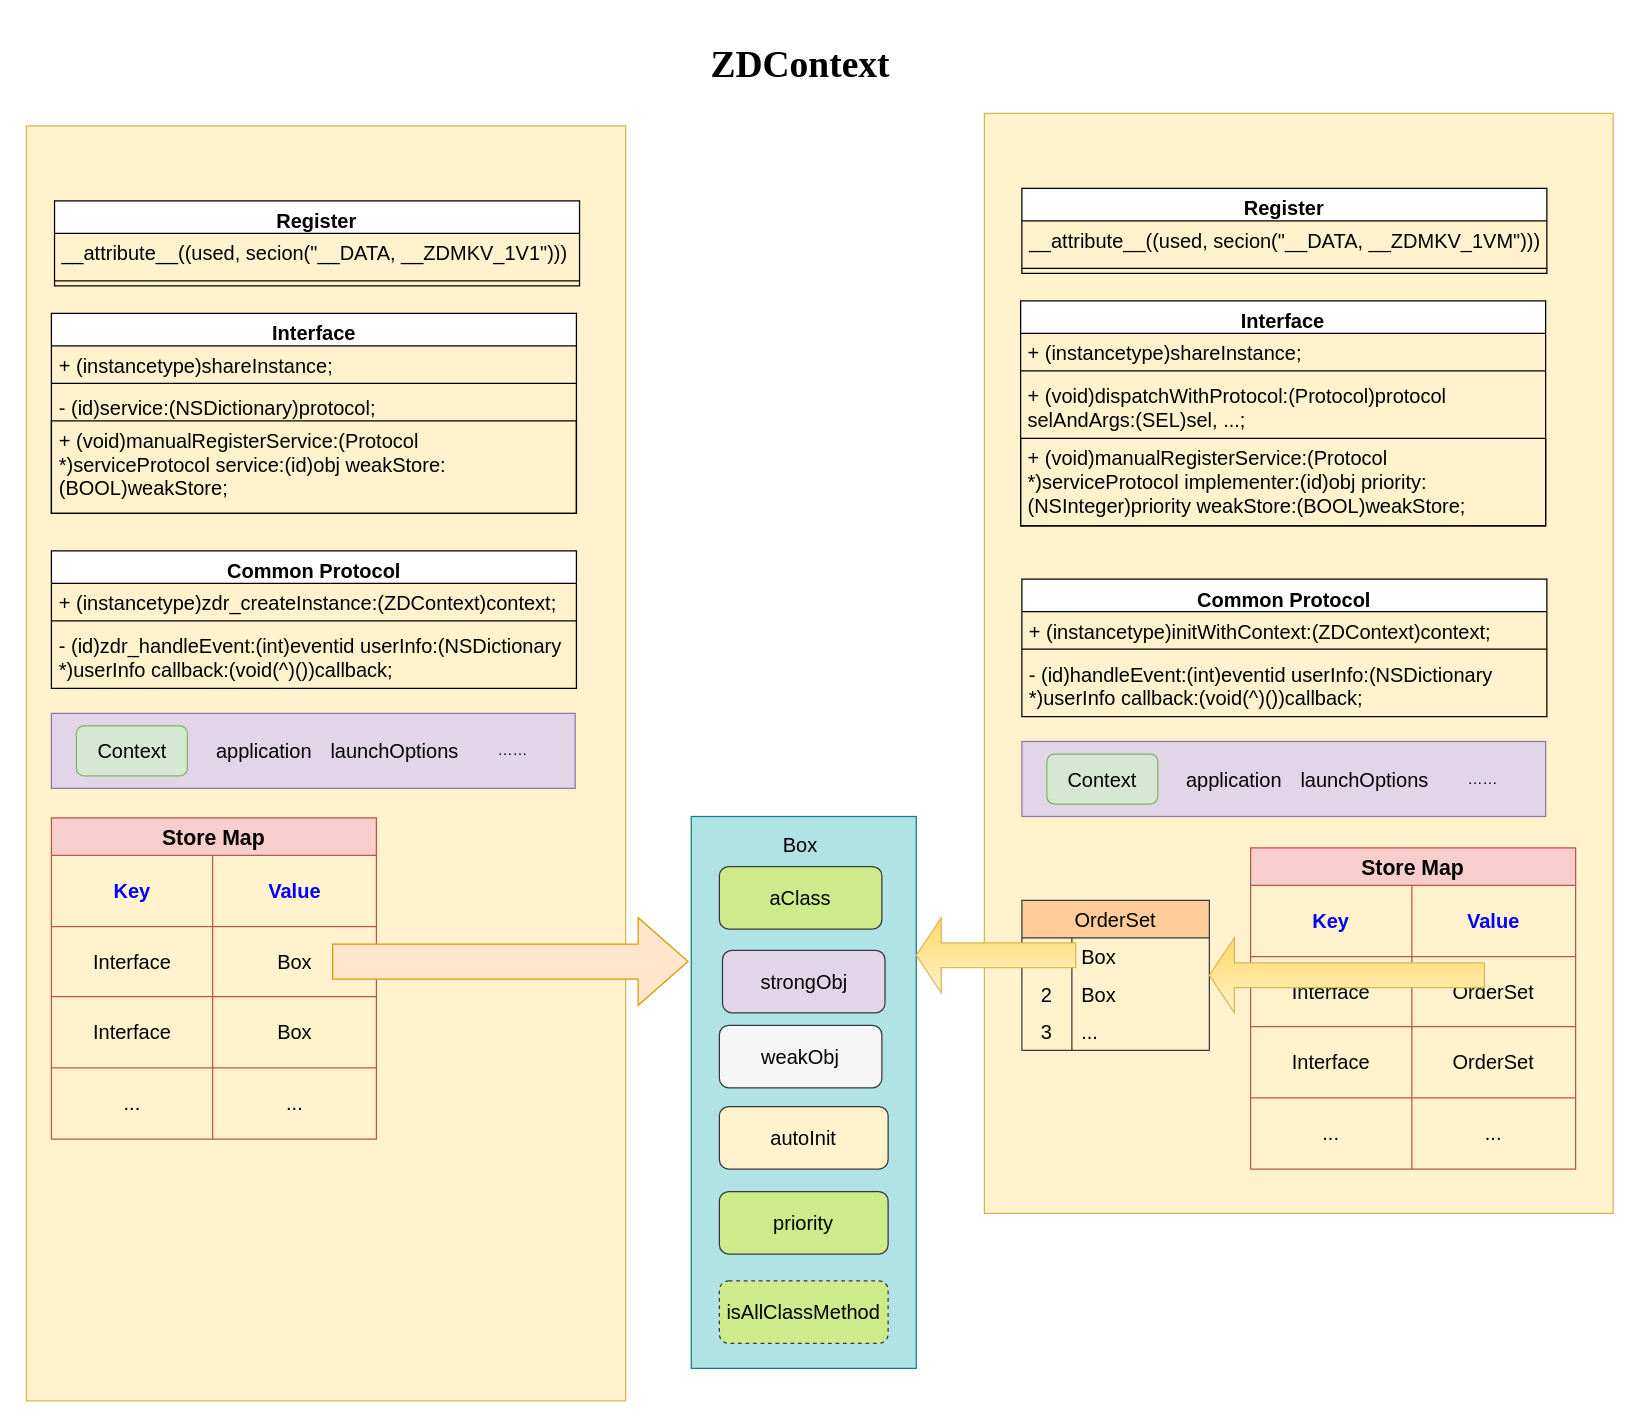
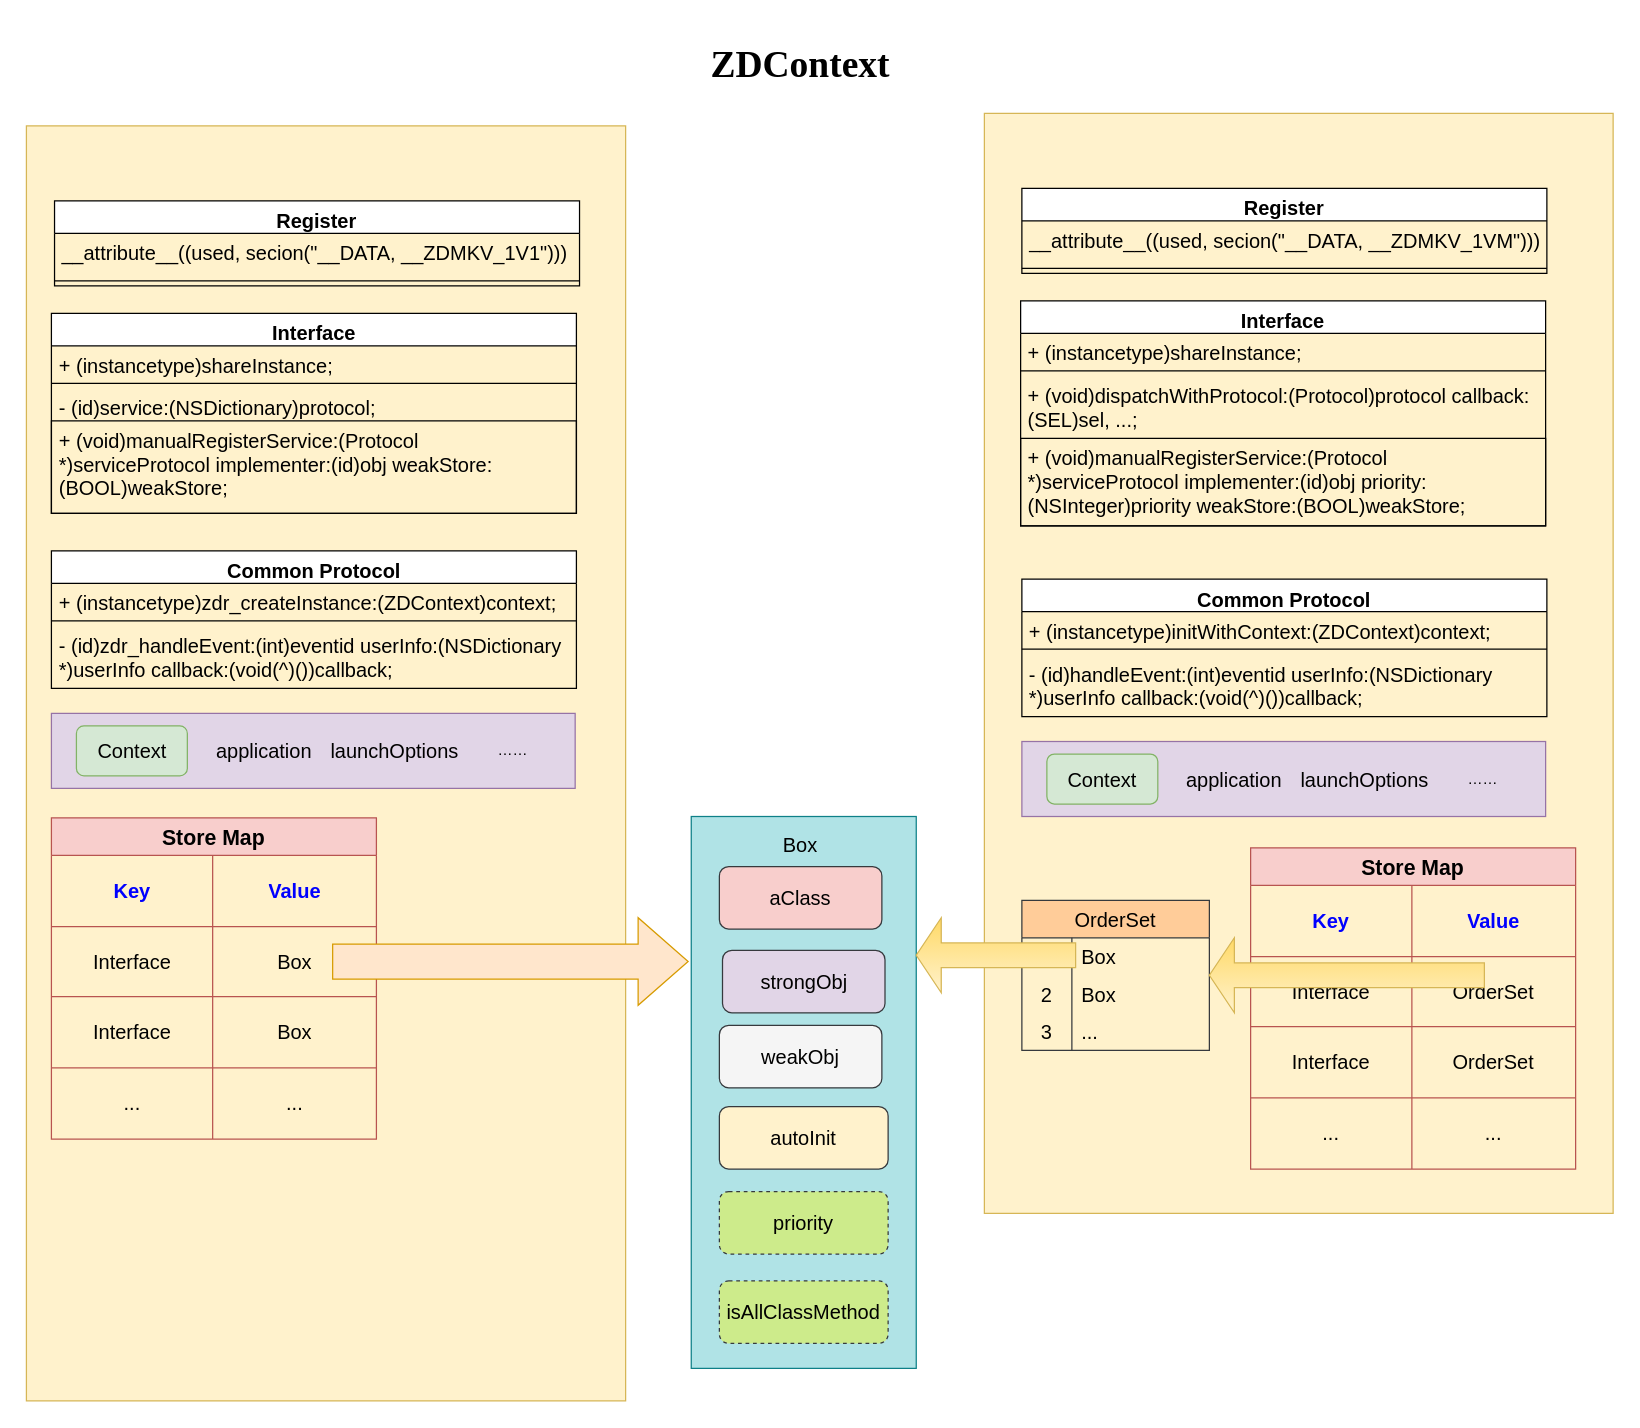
(1284, 408) -> (1284, 408)
(316, 465) -> (316, 465)
(801, 898) -> (801, 898)
(804, 1223) -> (804, 1223)
